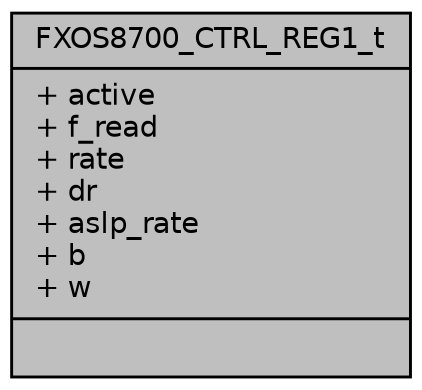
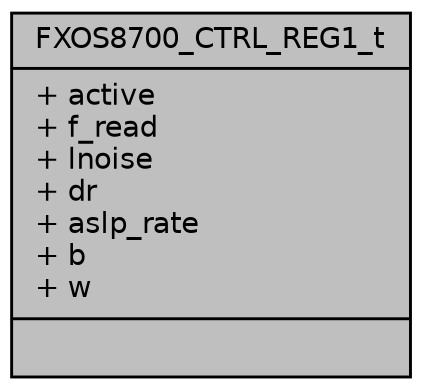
(80, 160) -> (95, 160)
